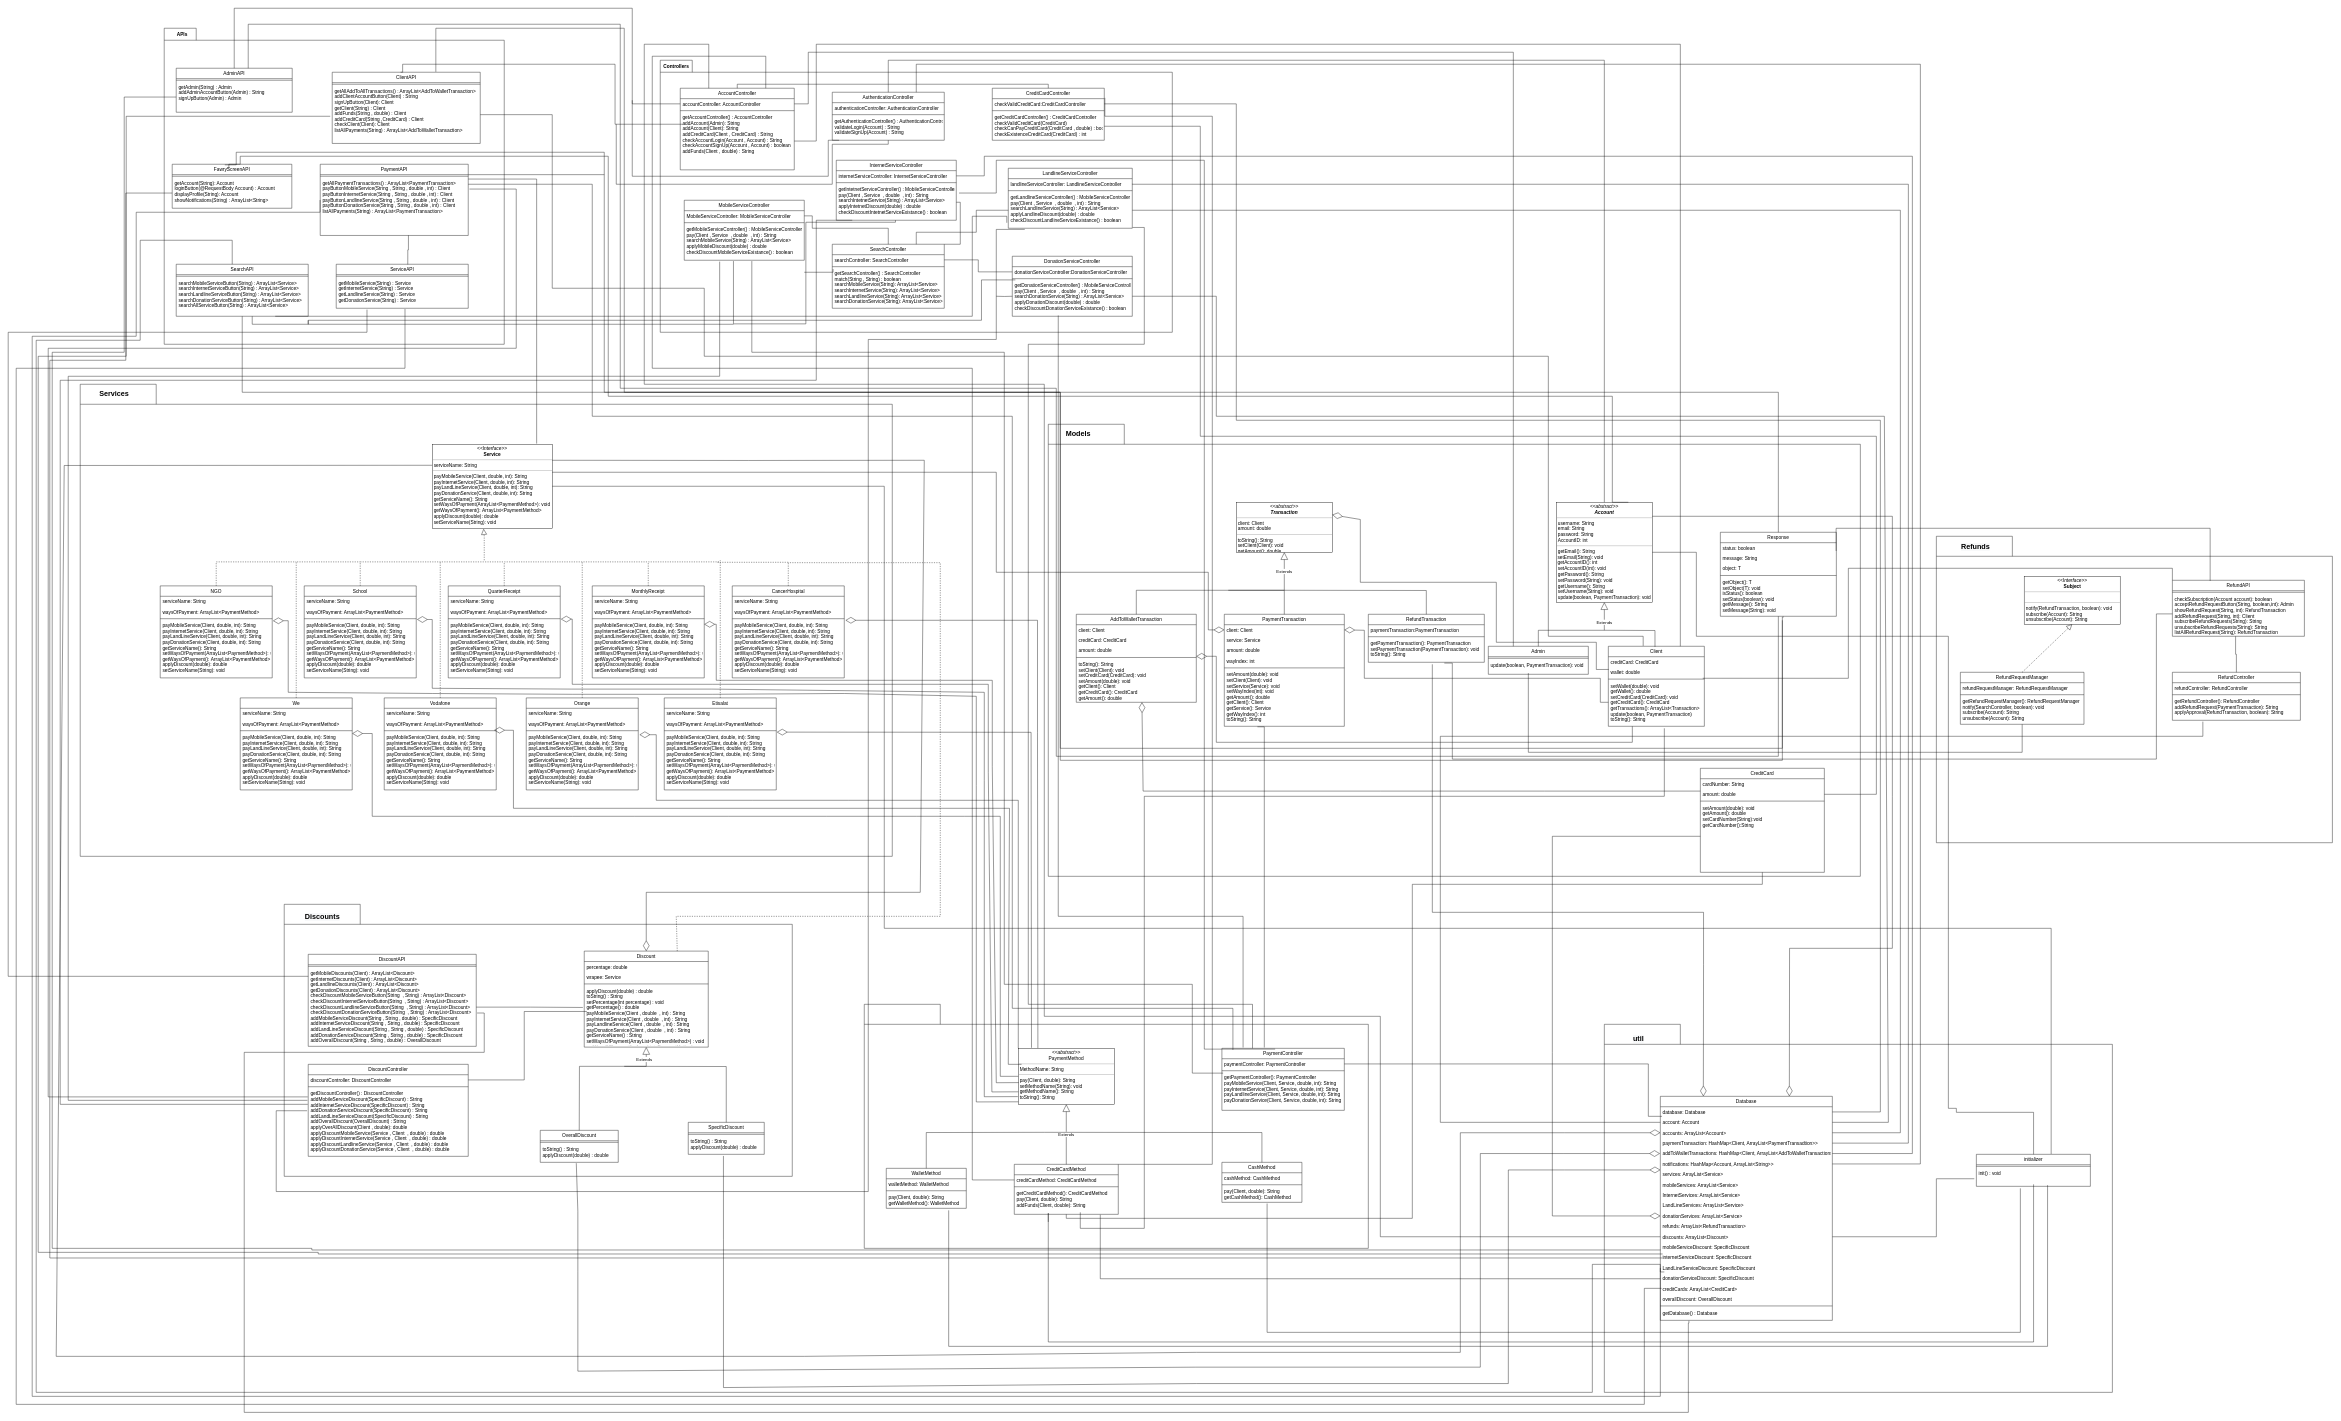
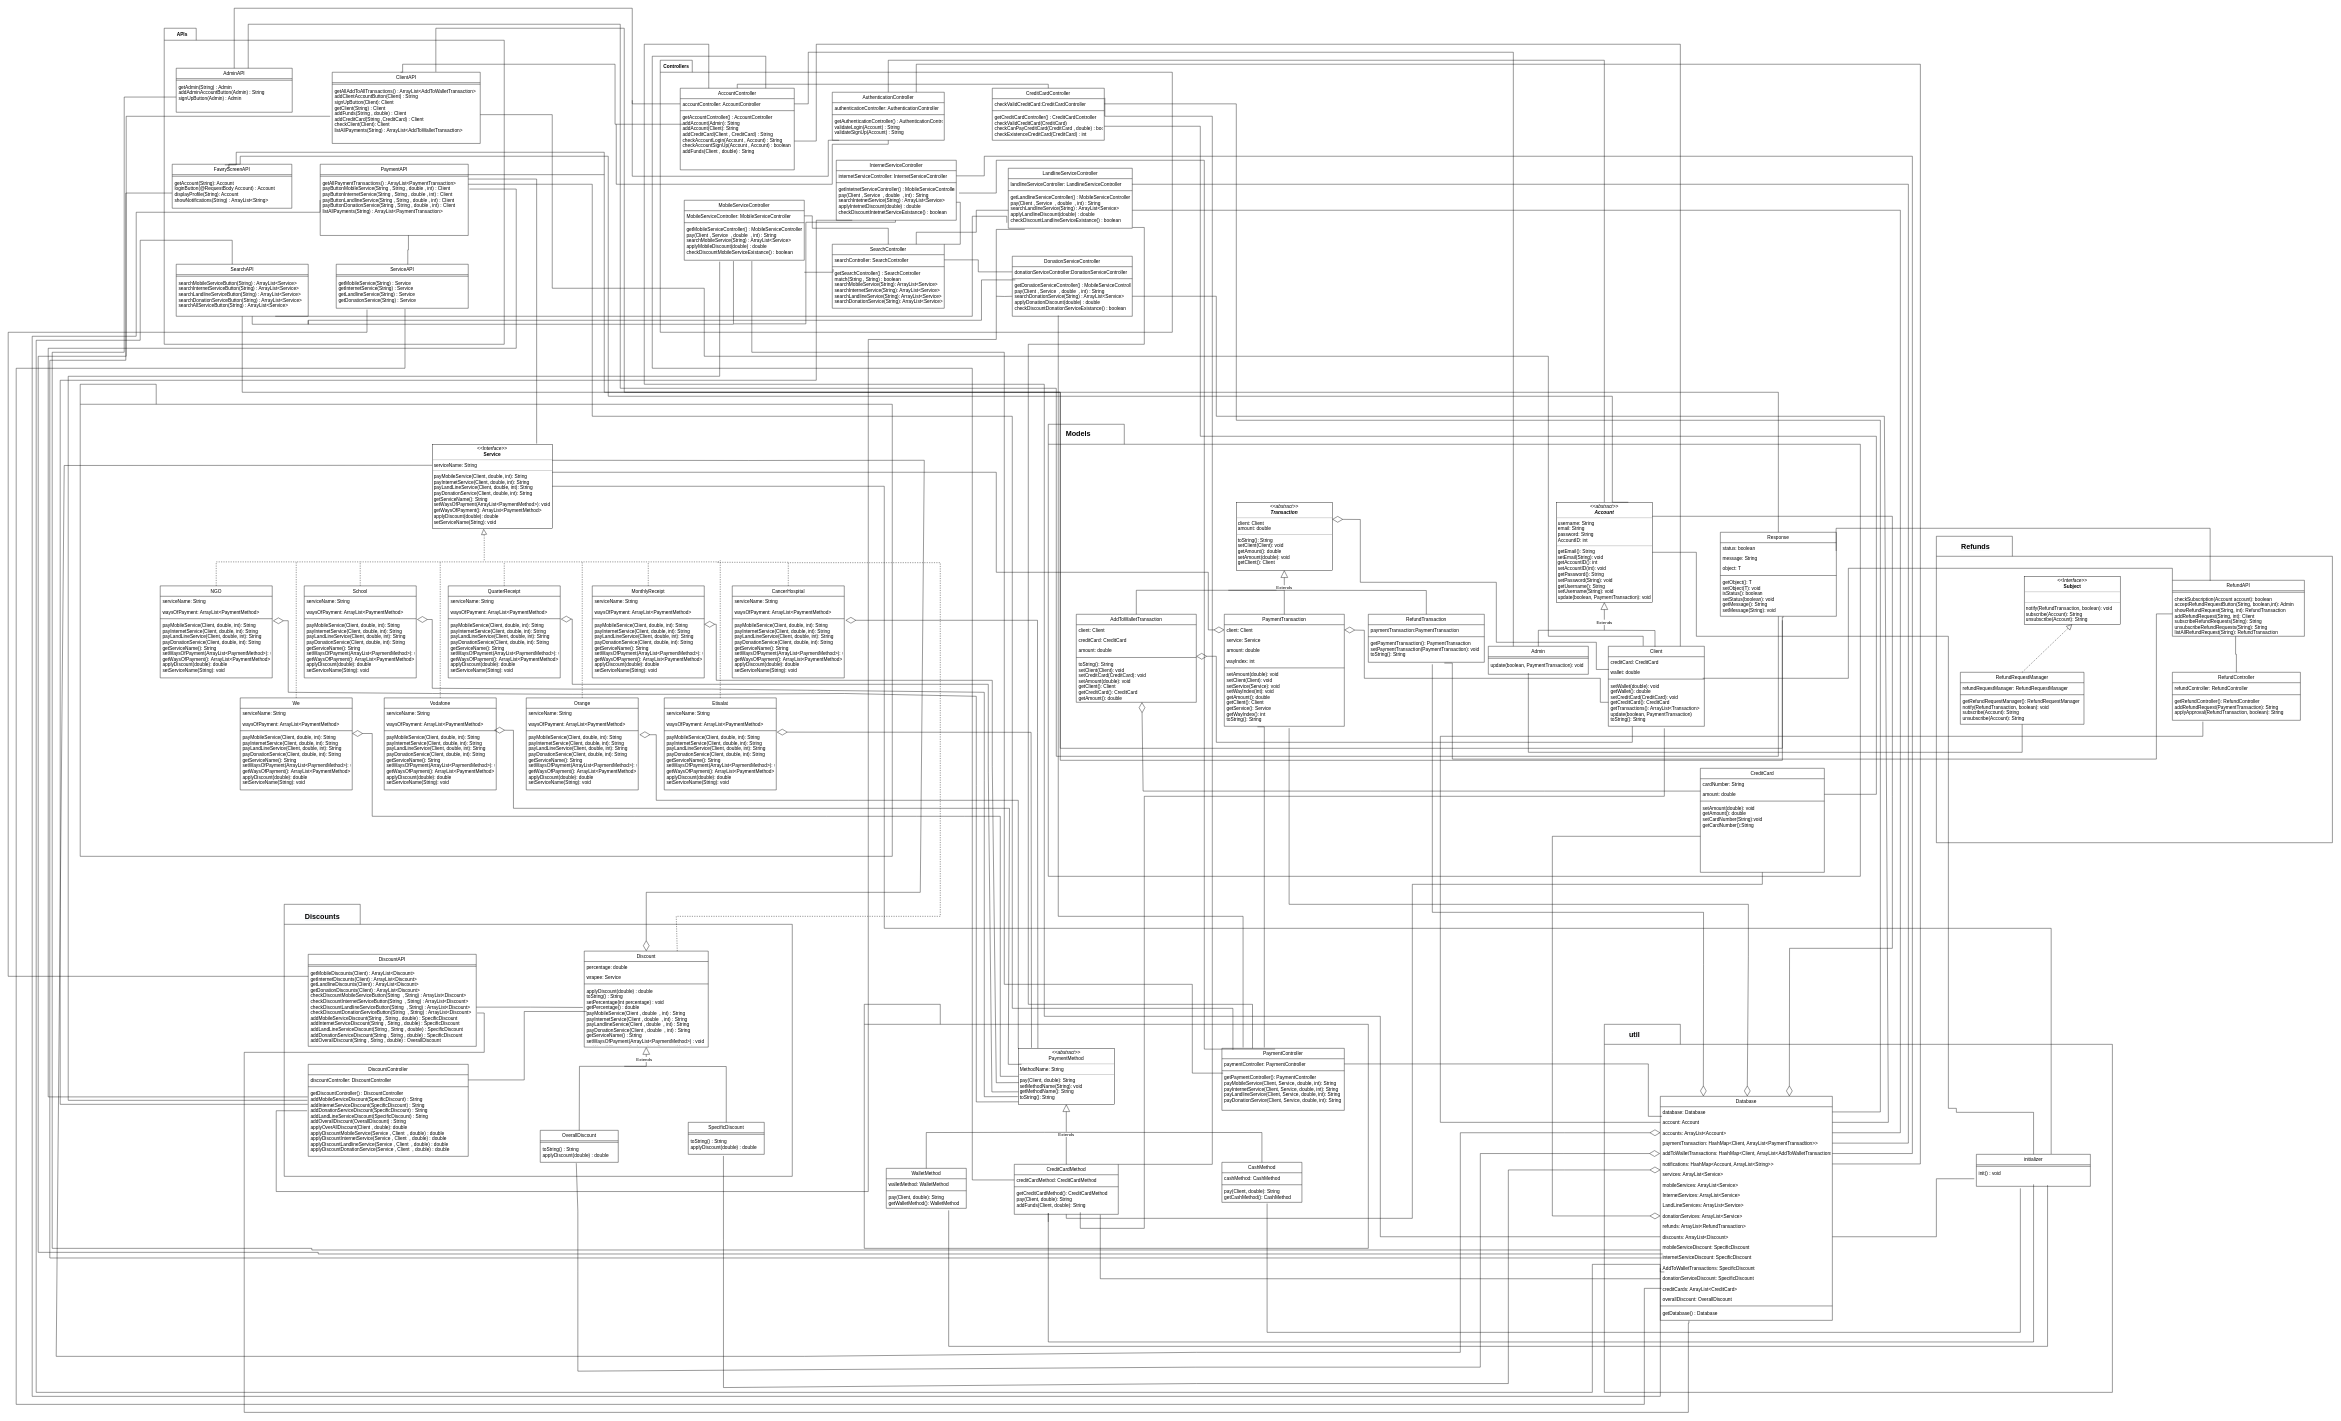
(114, 394) -> none
(1284, 527) -> (1284, 536)
(2024, 702) -> (2024, 702)
none -> (1474, 904)
(1650, 1040) -> (1646, 1036)
(1713, 1268) -> (1713, 1268)
